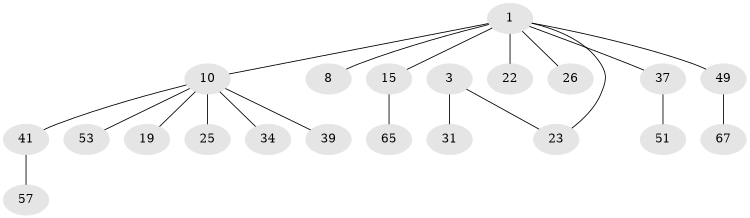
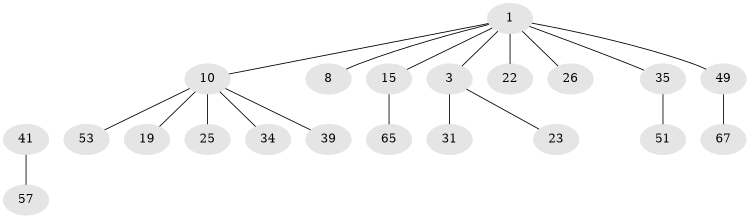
(599, 62) -> (480, 49)
(663, 79) -> (663, 79)
(114, 105) -> none
